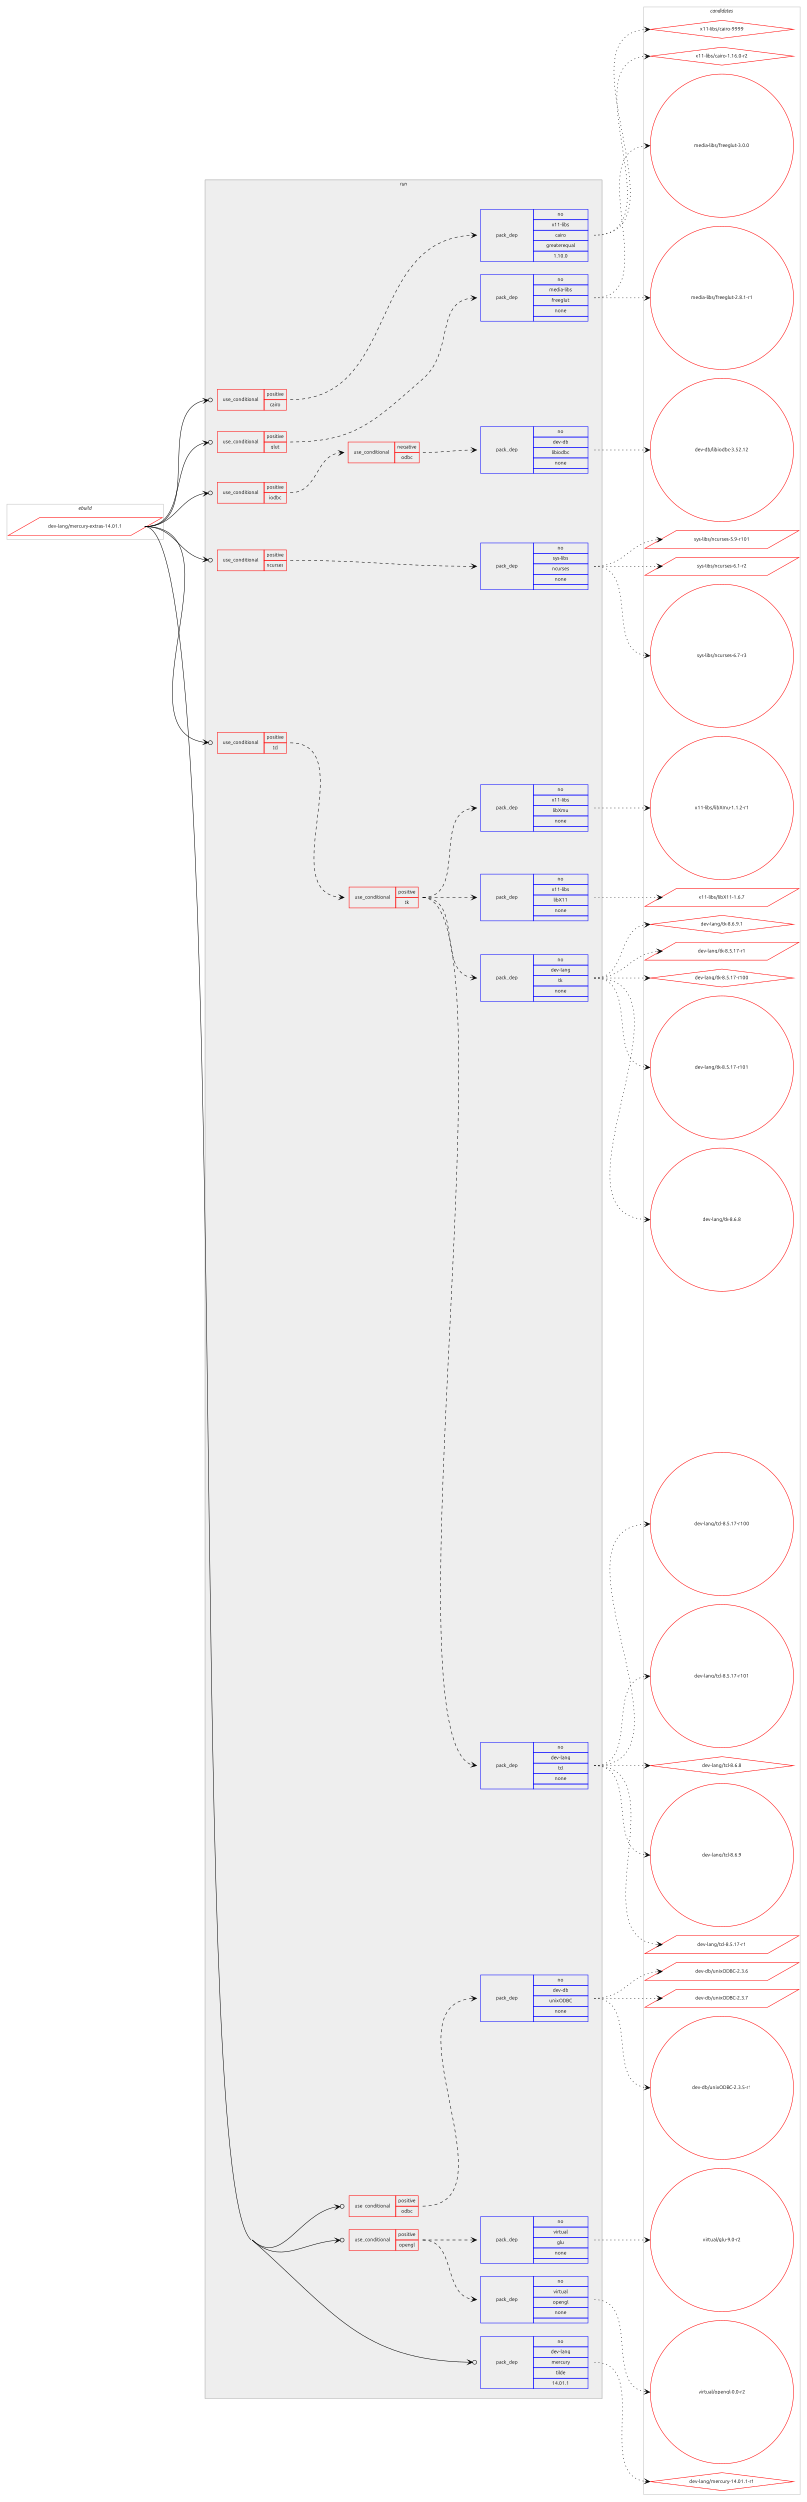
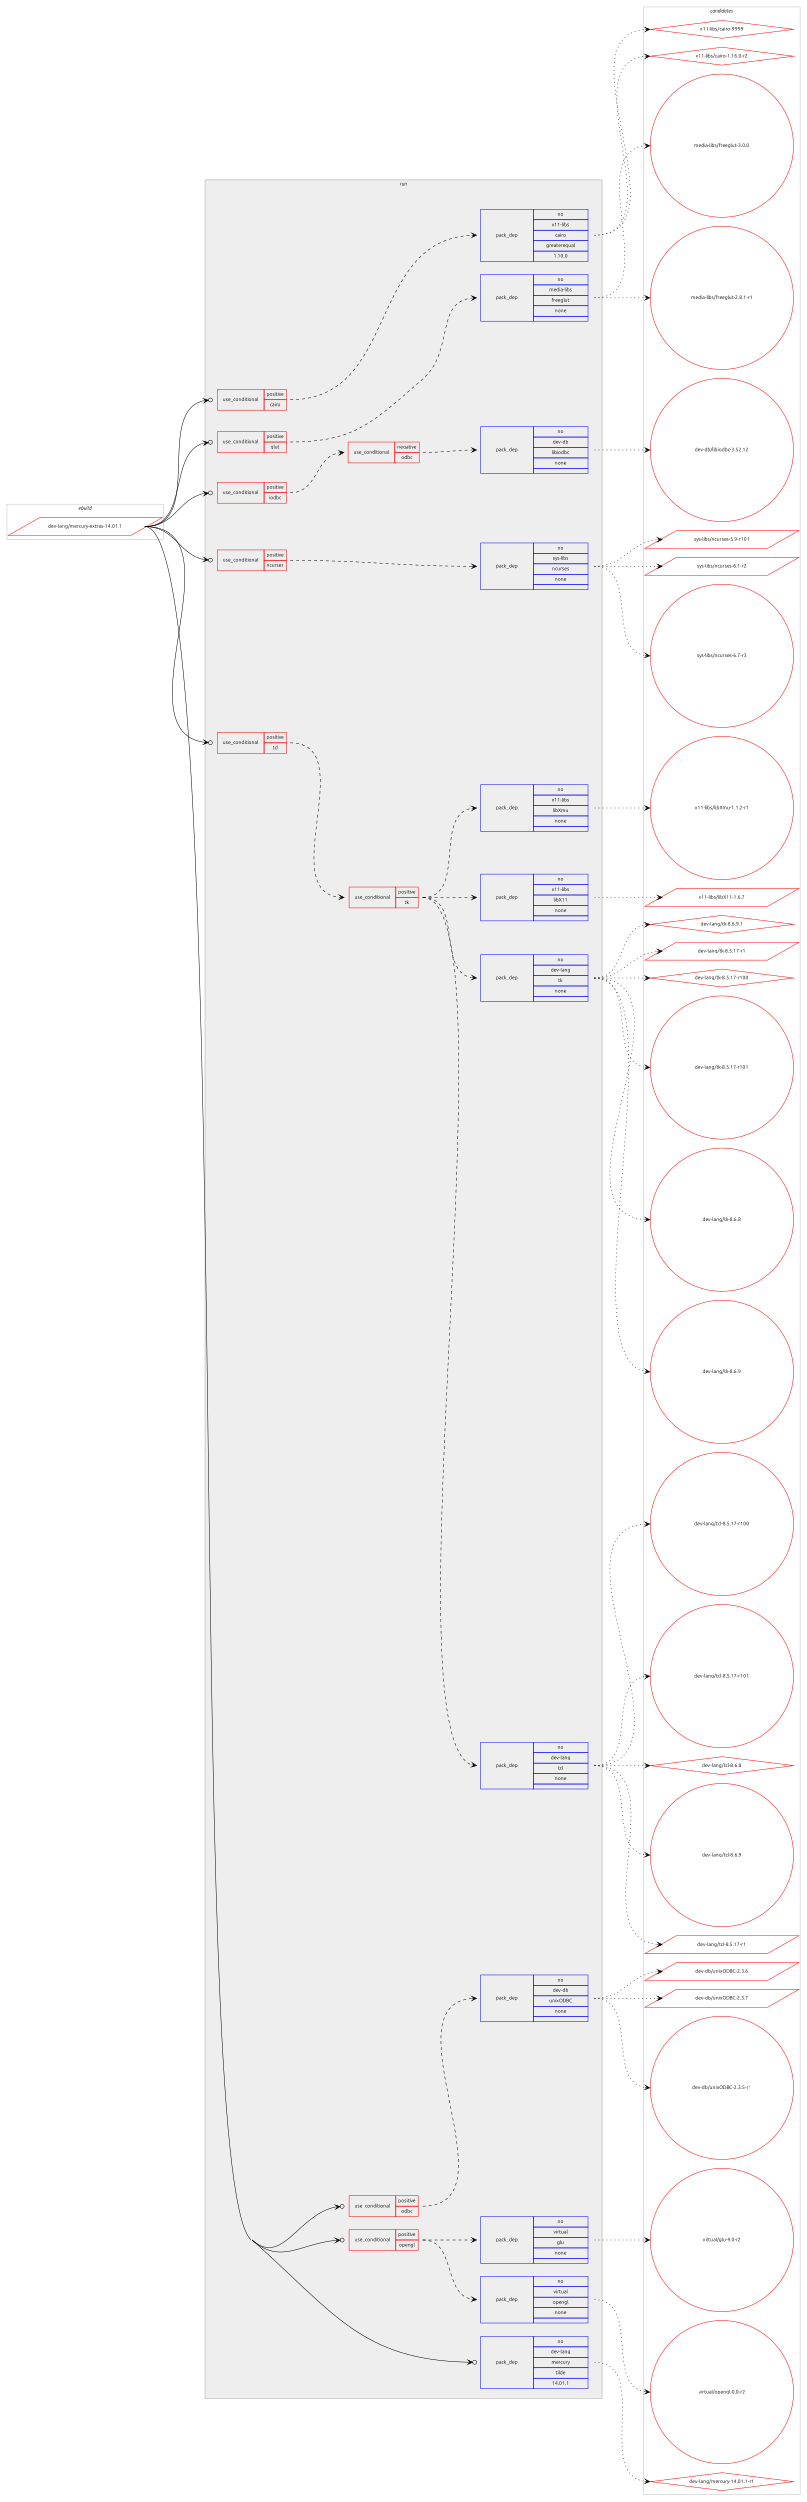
none -> (722, 1372)
